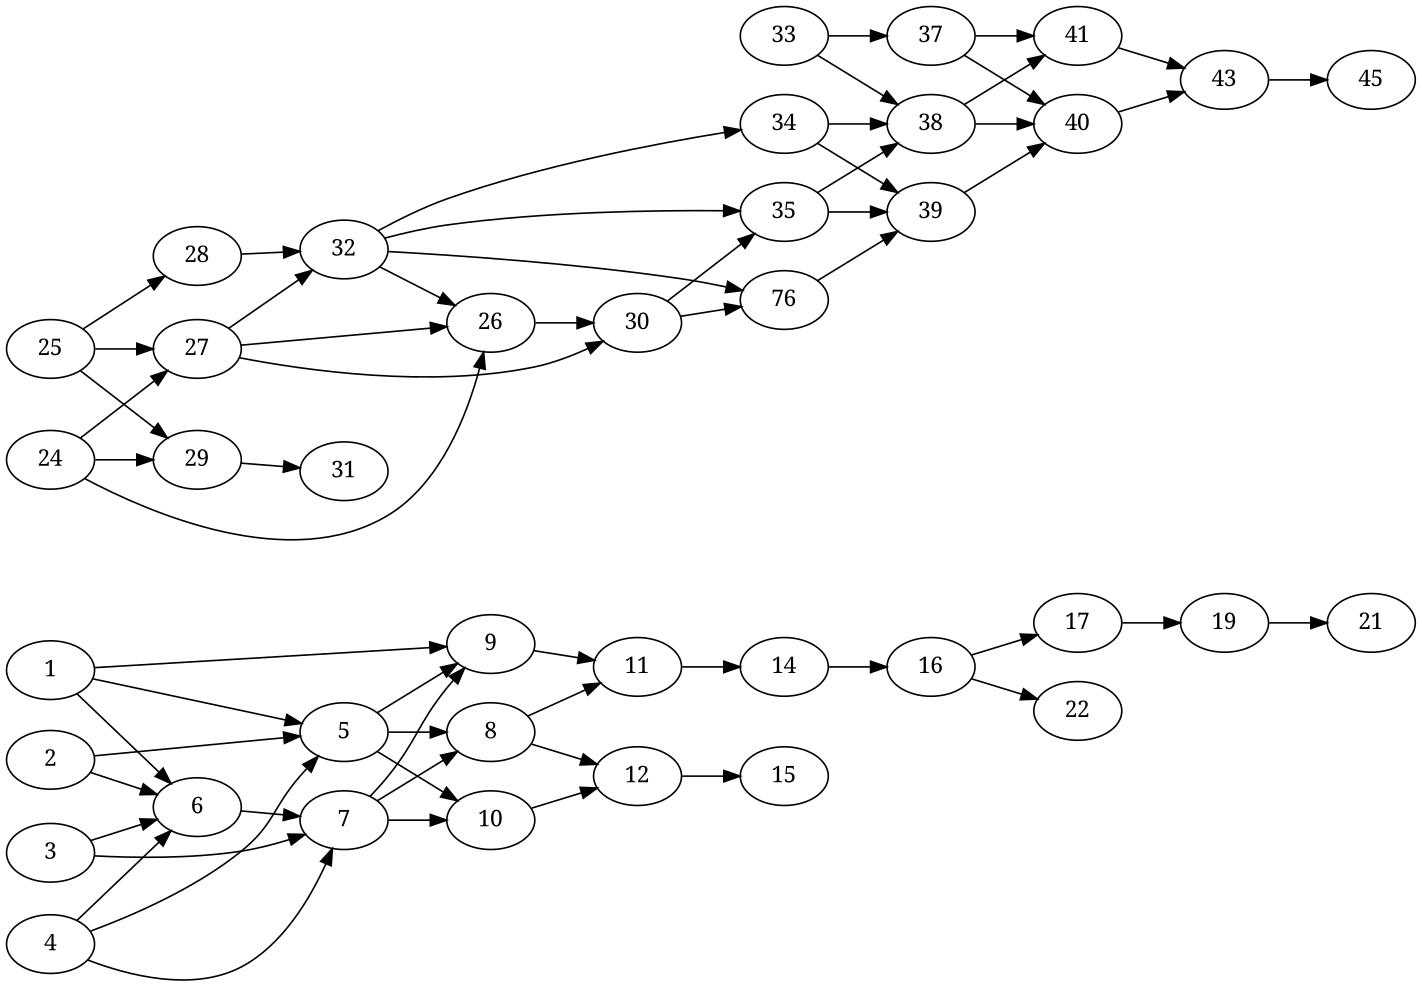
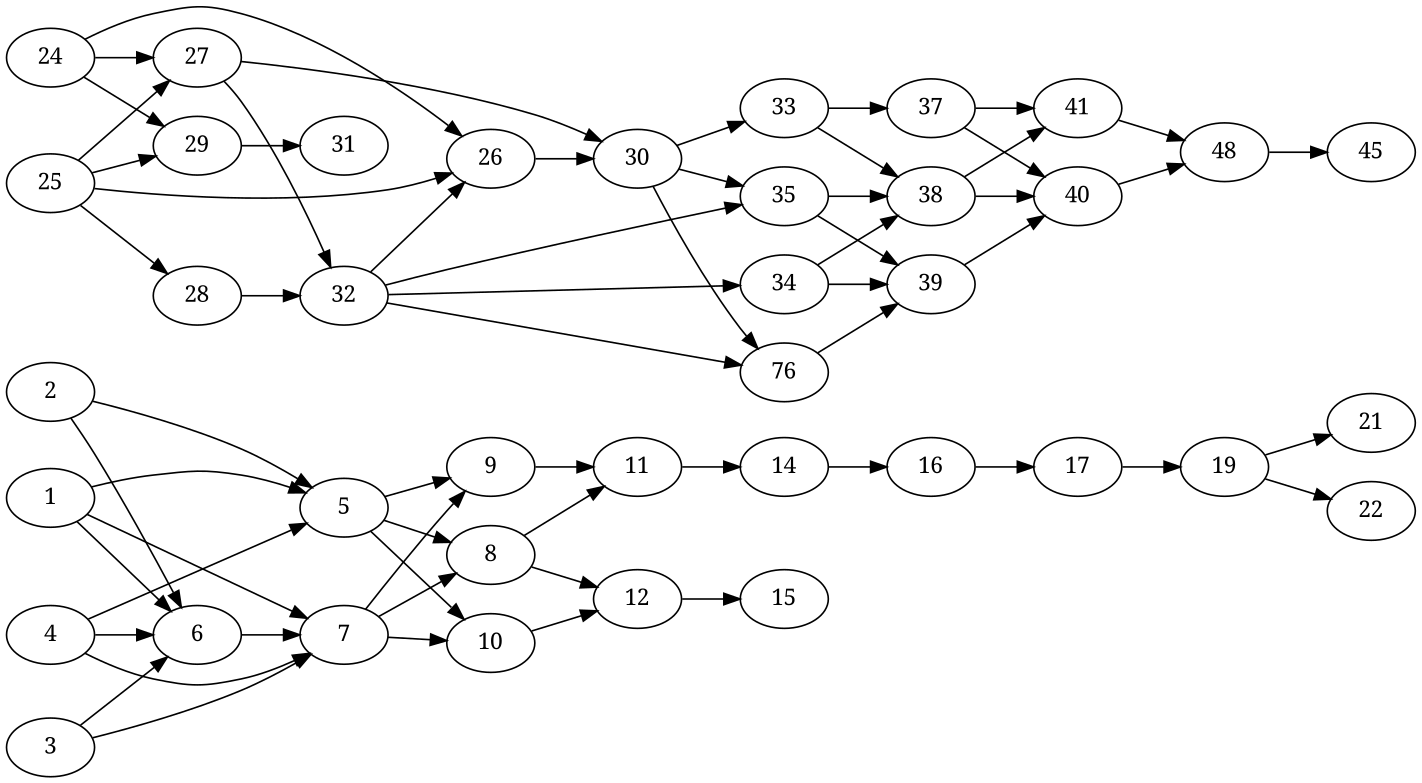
(1225, 80) -> (1225, 152)
none -> (703, 136)
(336, 337) -> (266, 198)
(262, 658) -> (190, 563)
(997, 687) -> (1290, 487)
